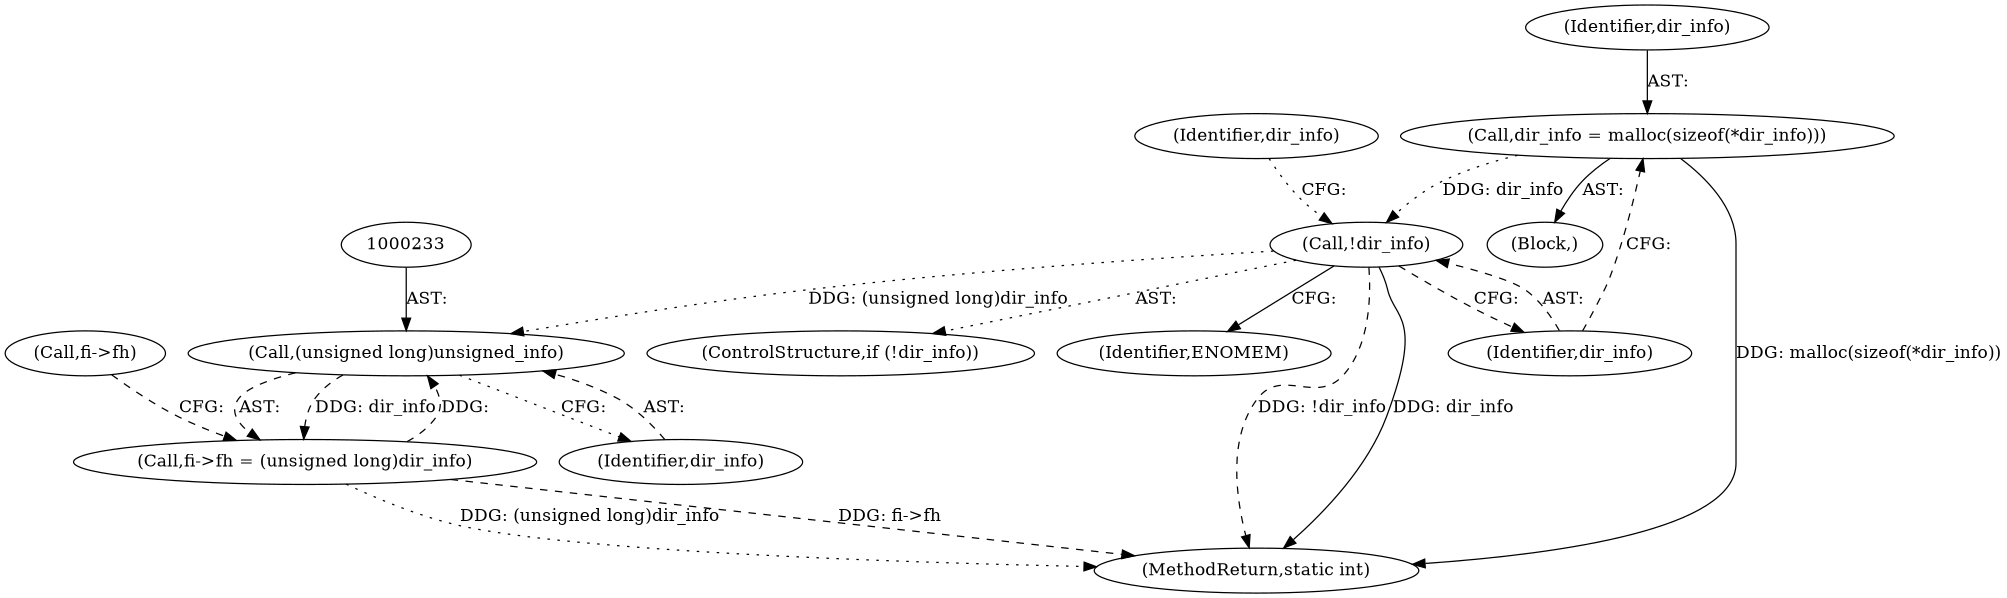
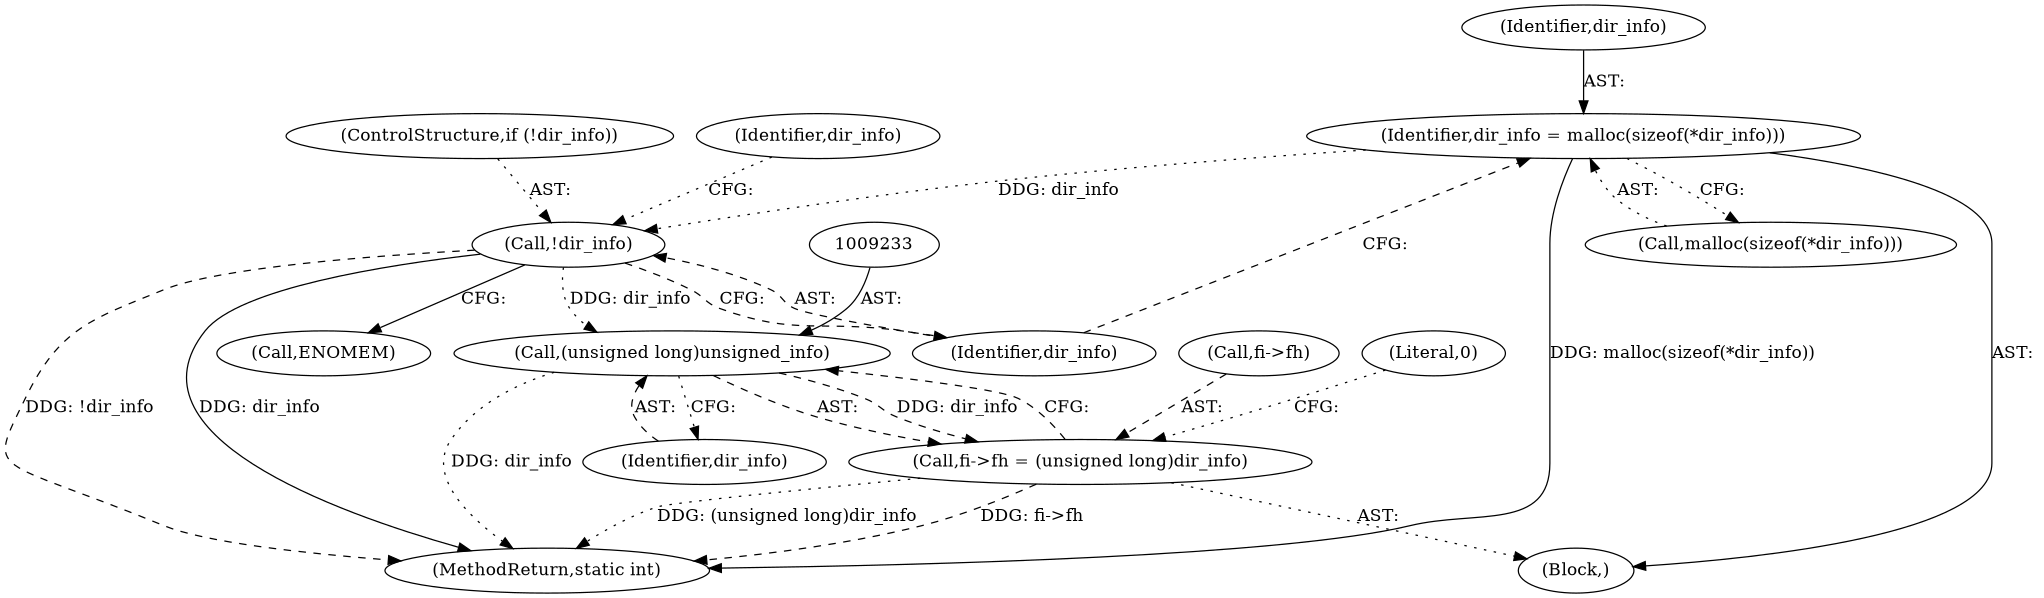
(1647, 136) -> (1584, 136)
(406, 245) -> (874, 245)
none -> (1771, 245)
(1121, 296) -> (520, 186)
(938, 299) -> (630, 299)
(1194, 353) -> (324, 353)
none -> (1434, 353)
(205, 408) -> (1205, 408)
(468, 408) -> (1070, 408)
none -> (451, 440)
none -> (1343, 519)
